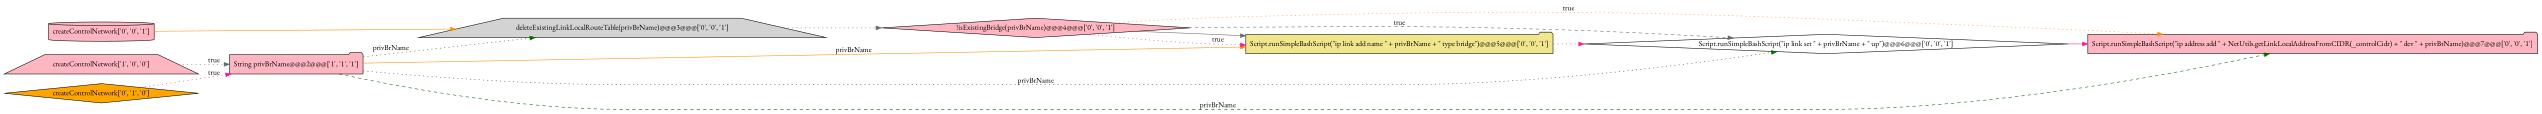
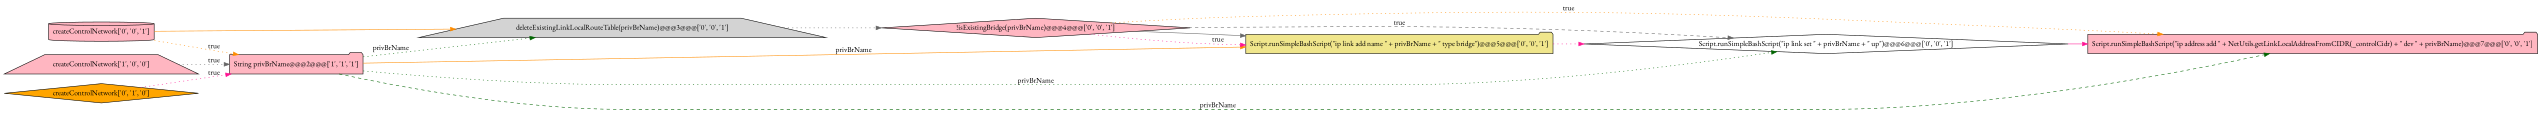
none -> (194, 47)
